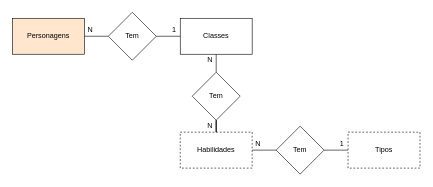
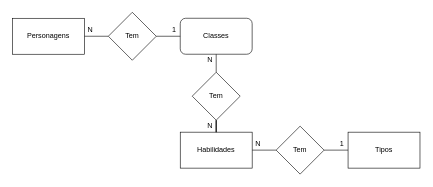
(48, 36) -> (48, 36)
(216, 36) -> (216, 36)
(216, 150) -> (216, 150)
(384, 150) -> (384, 150)
